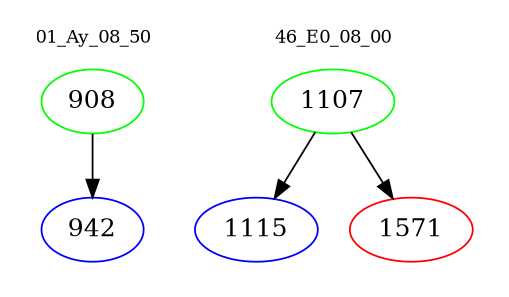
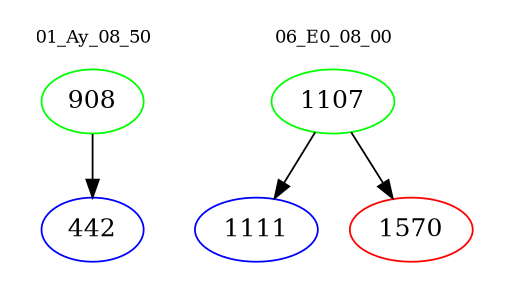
(334, 38) -> (334, 38)
(93, 230) -> (93, 230)
(256, 230) -> (256, 230)
(411, 230) -> (411, 230)
